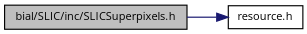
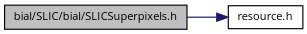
(96, 17) -> (96, 17)
